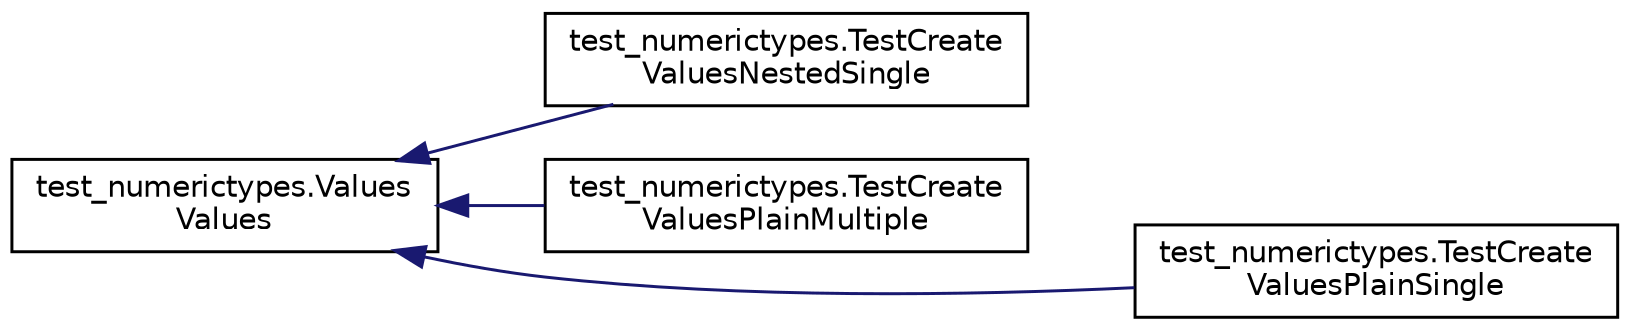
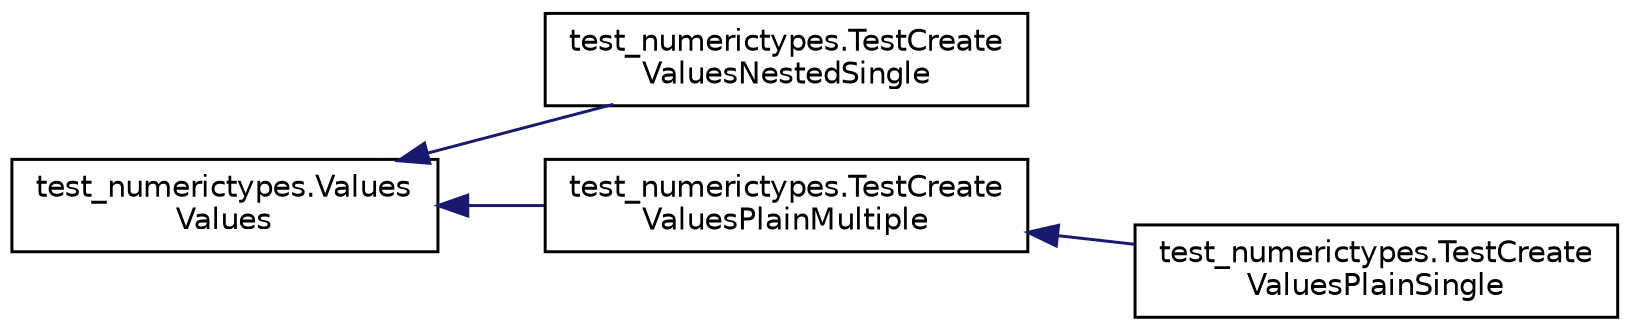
(778, 292) -> (1096, 240)
